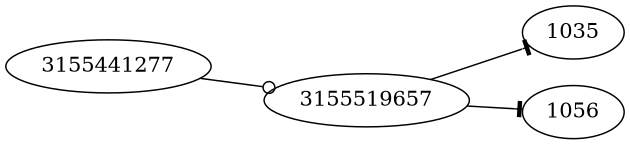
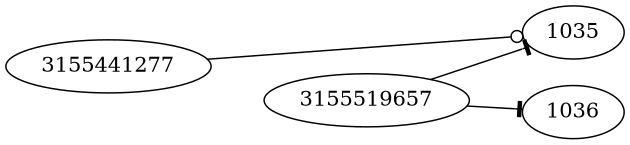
(232, 83) -> (359, 48)
(573, 112) -> (573, 112)
